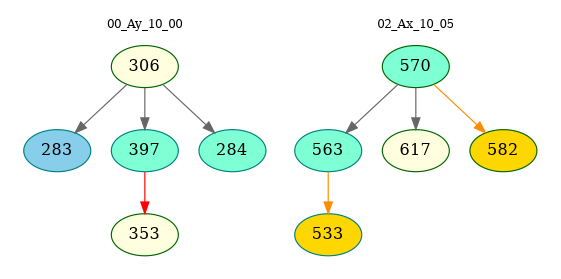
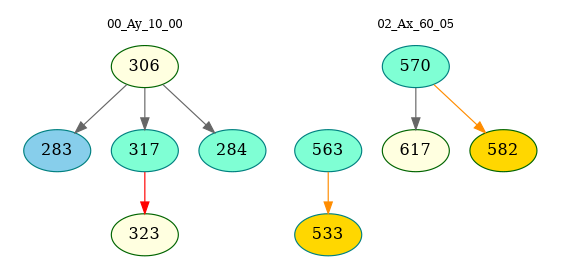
(416, 25) -> (416, 25)
(416, 67) -> (416, 67)
(376, 105) -> none
(145, 151) -> (145, 151)
(145, 235) -> (145, 235)
